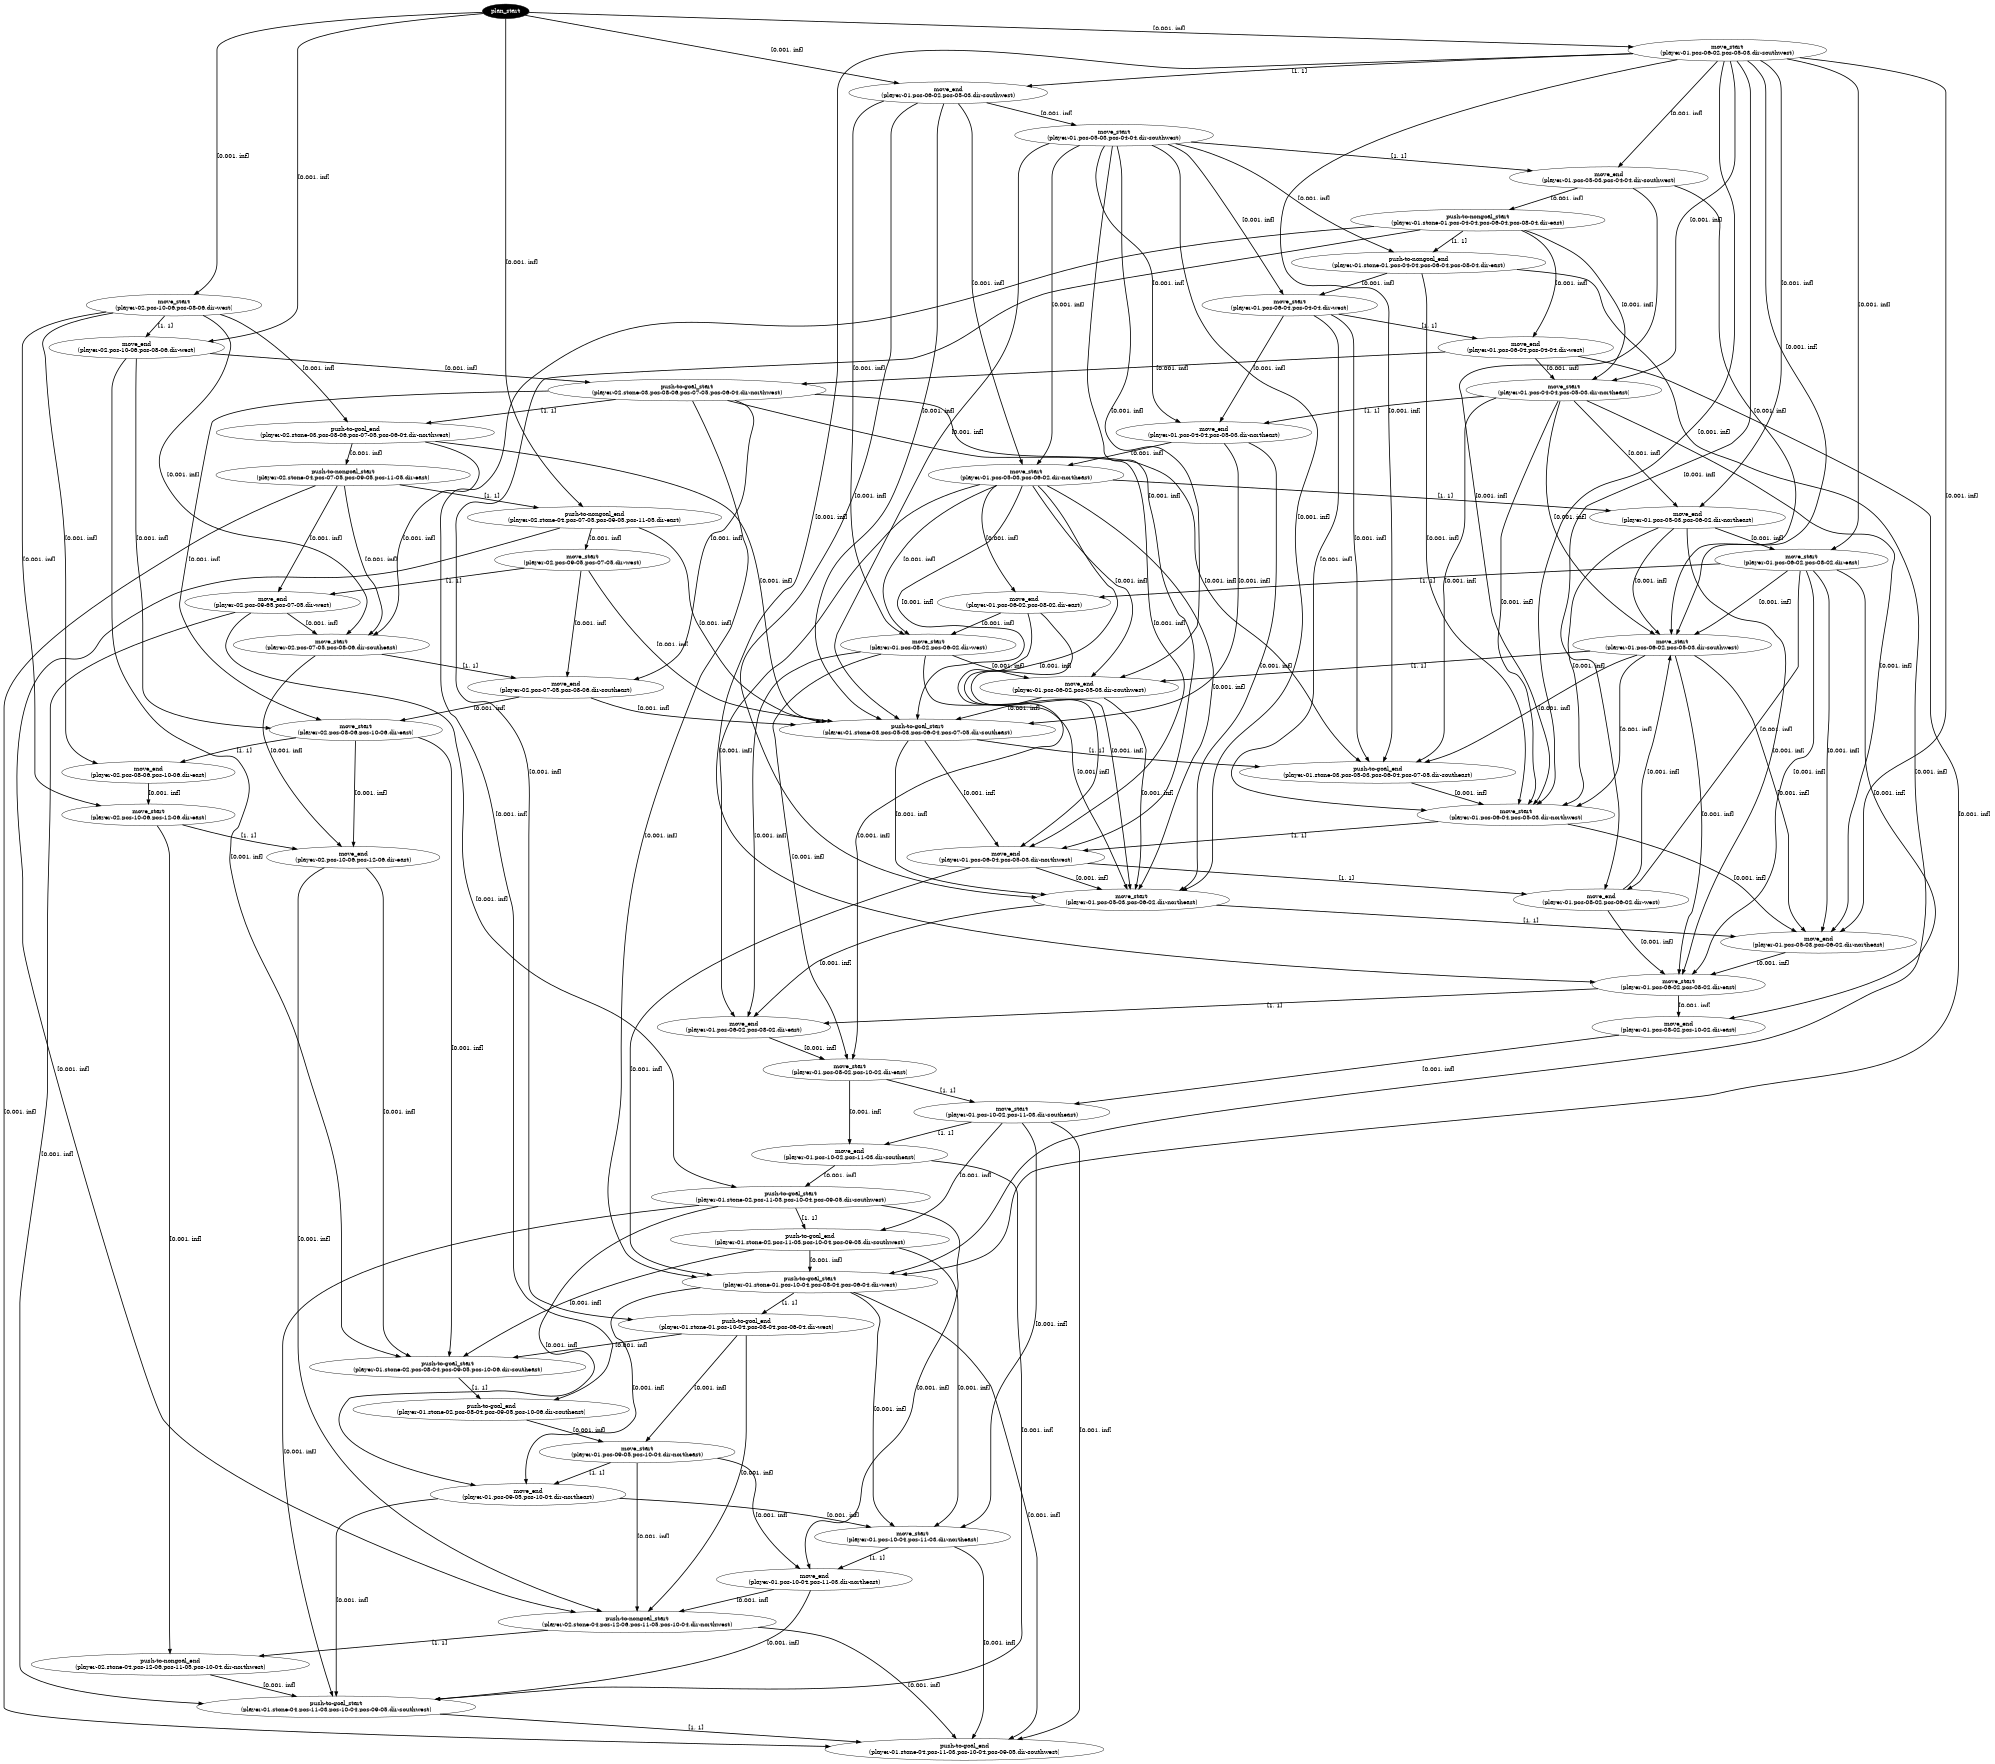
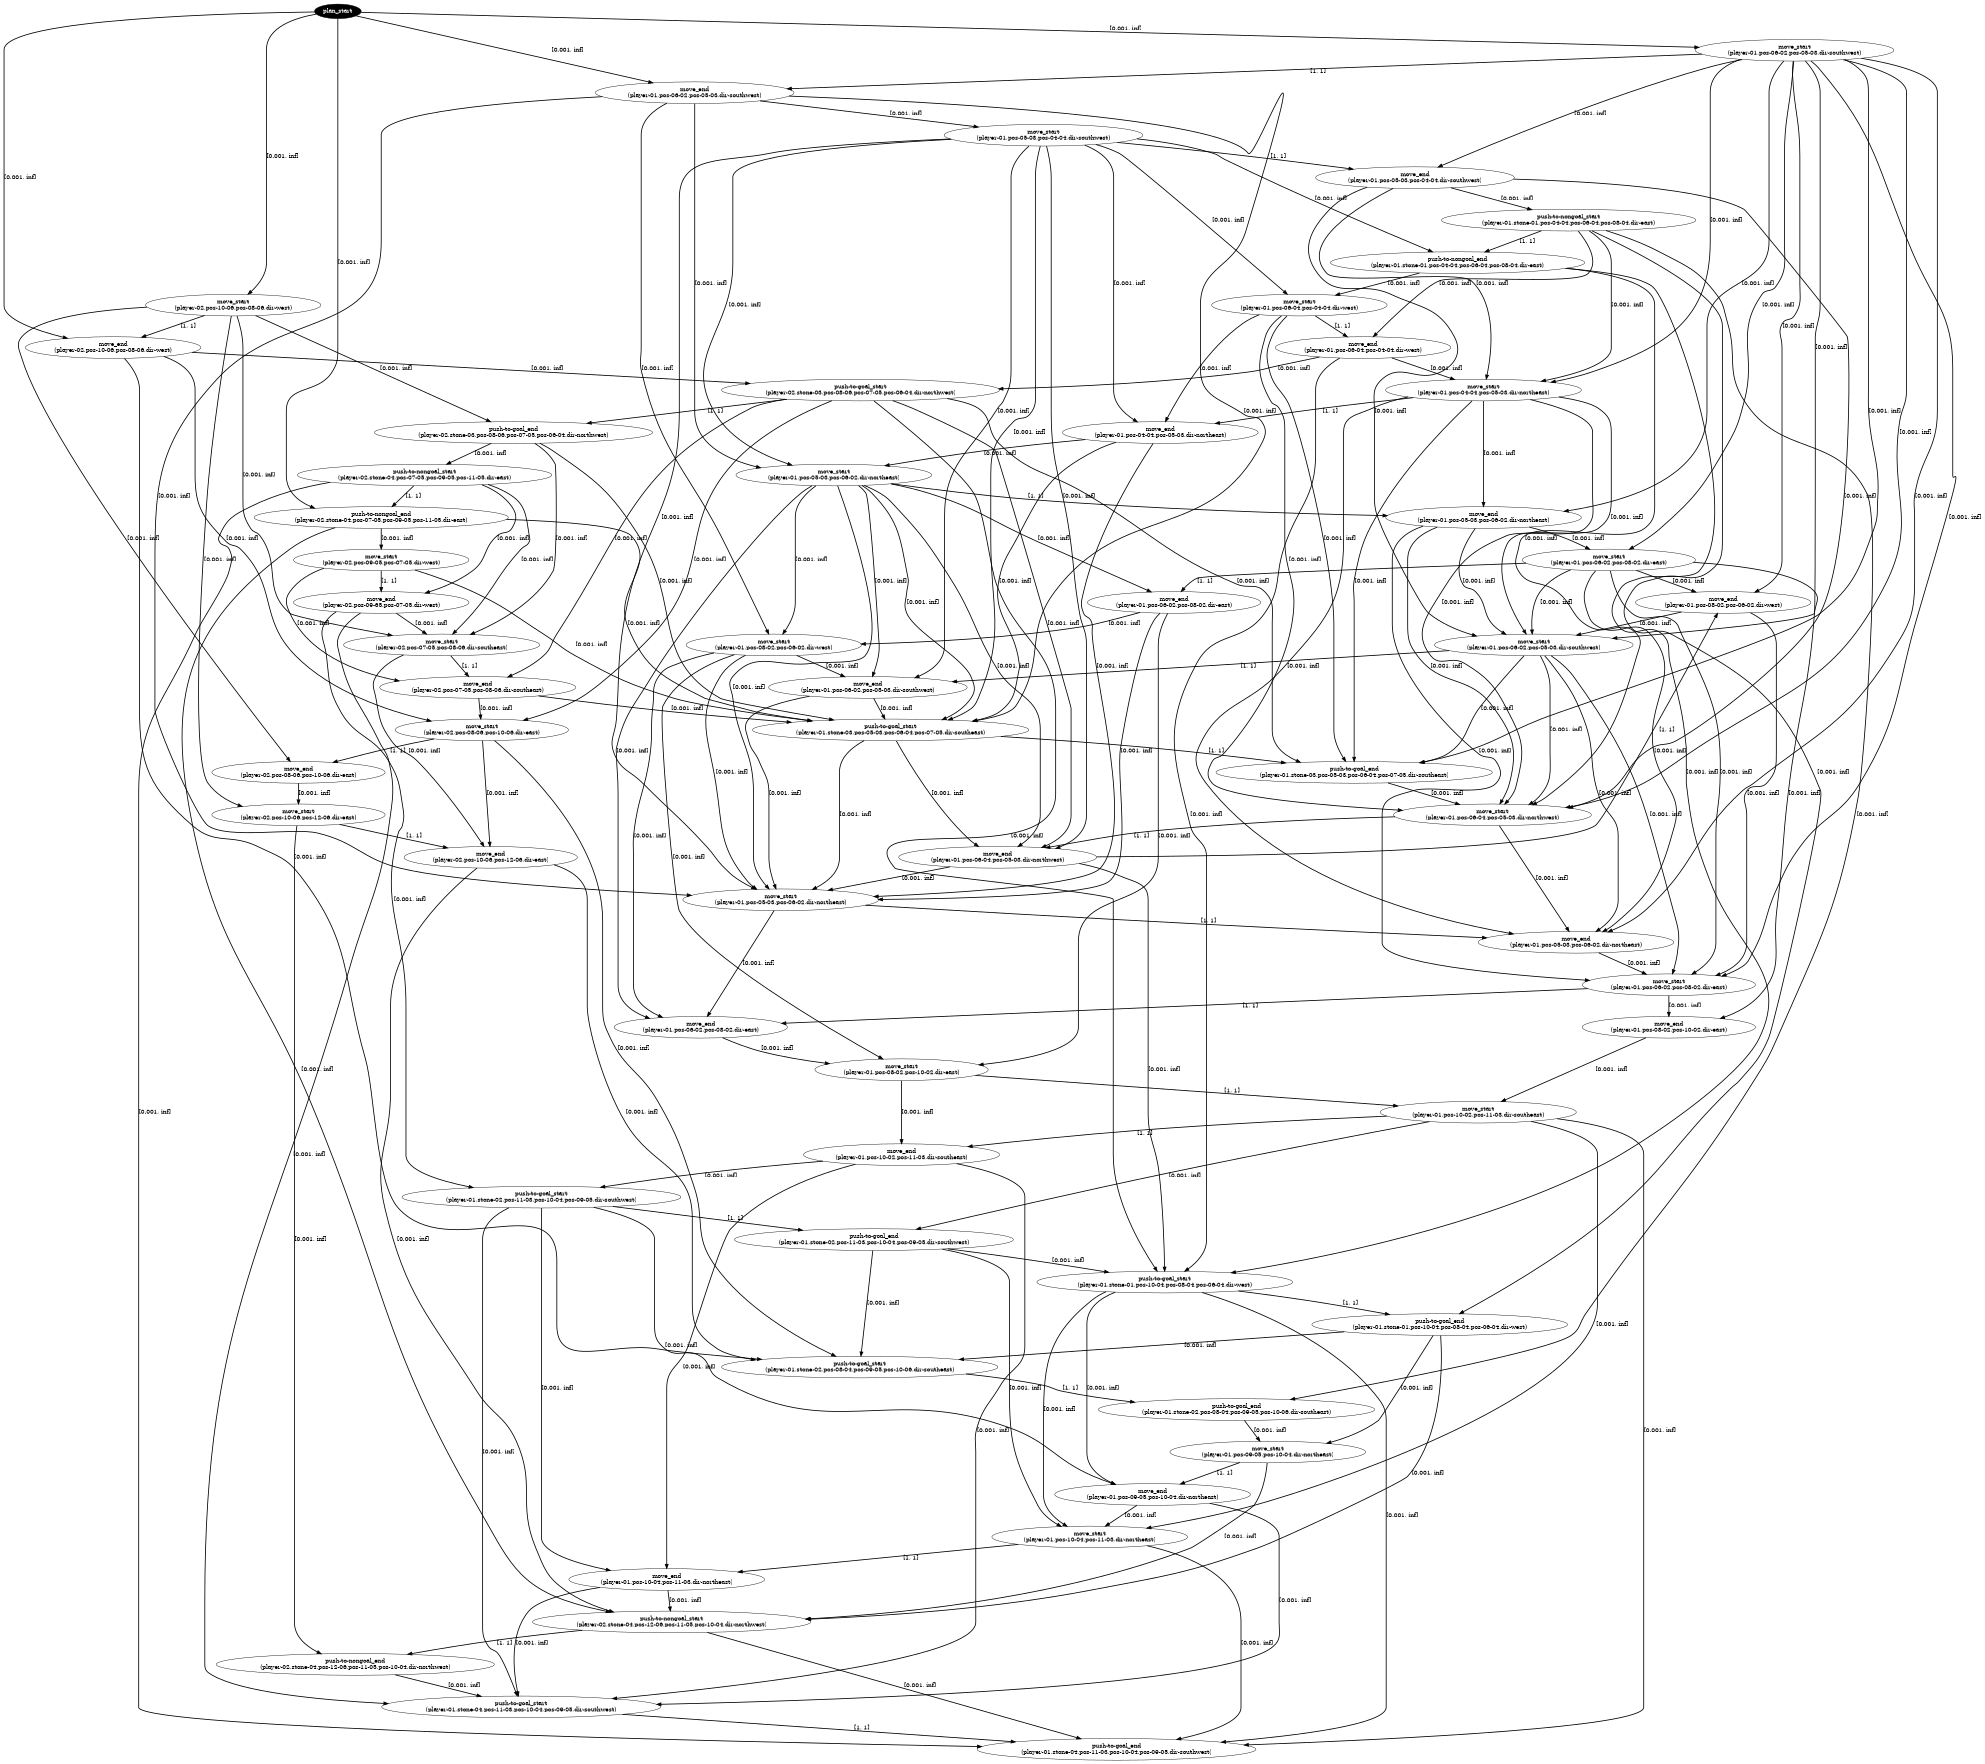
none -> (1387, 278)
(753, 1504) -> (699, 1314)
